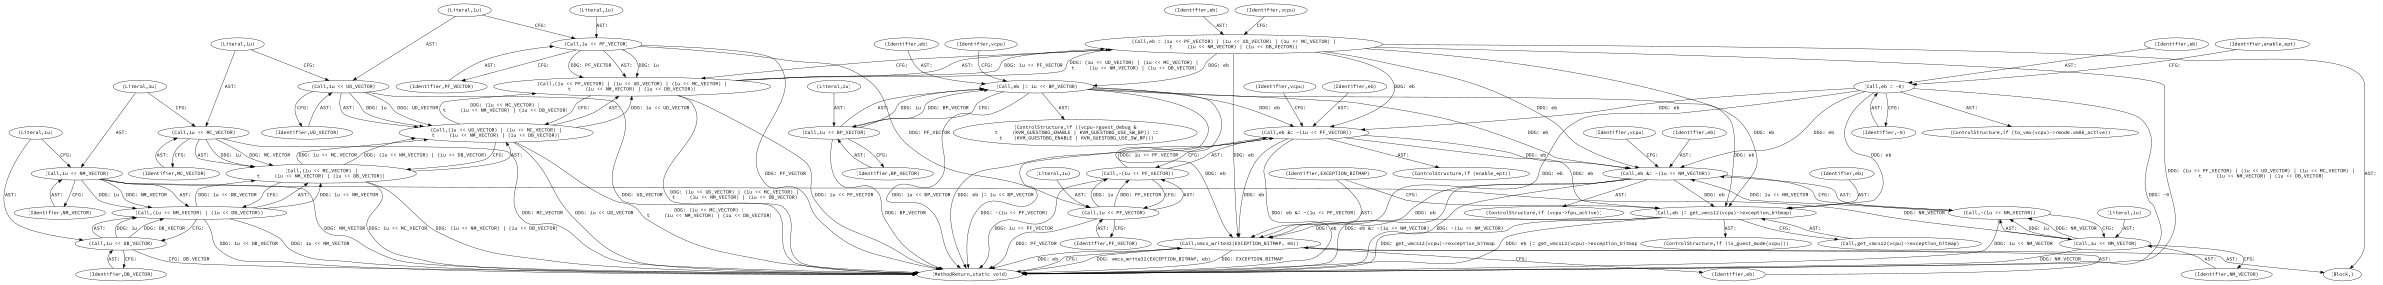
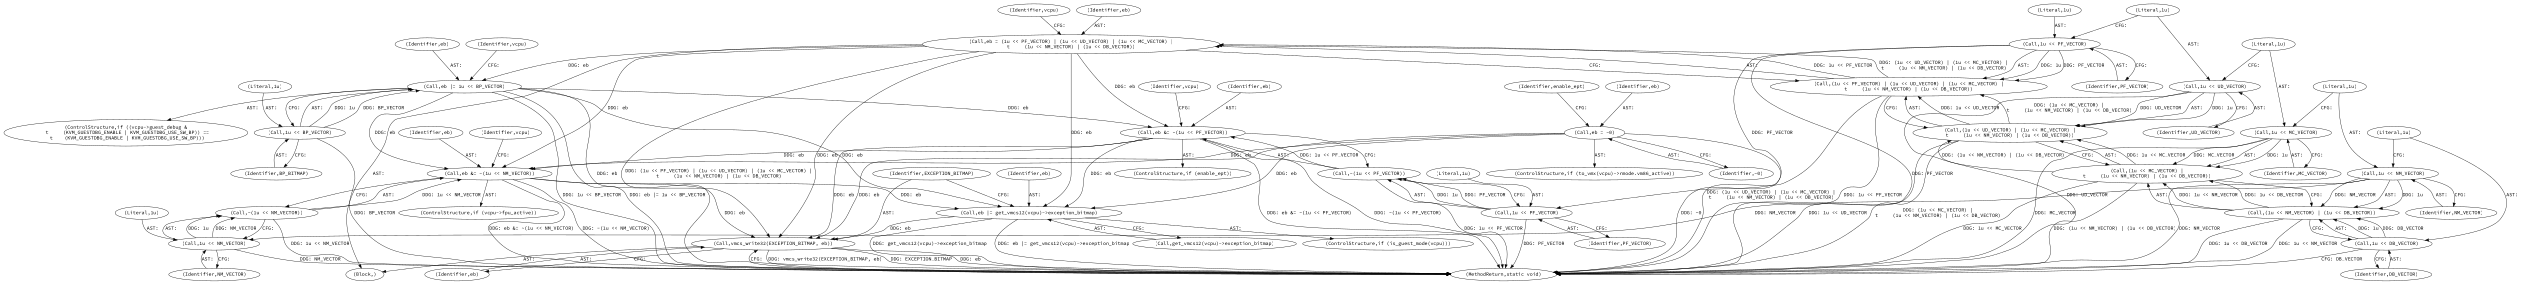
(1610, 110) -> none
(888, 174) -> (276, 174)
